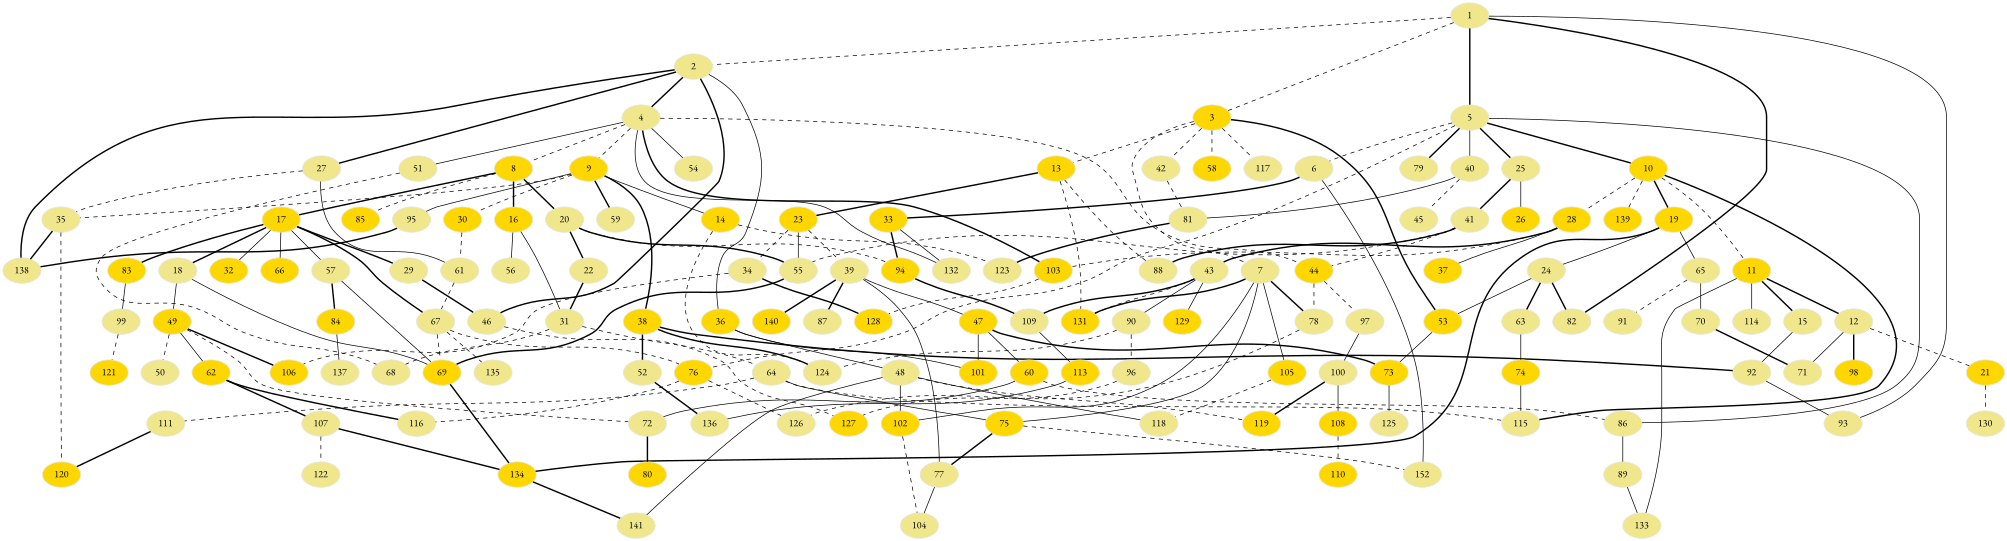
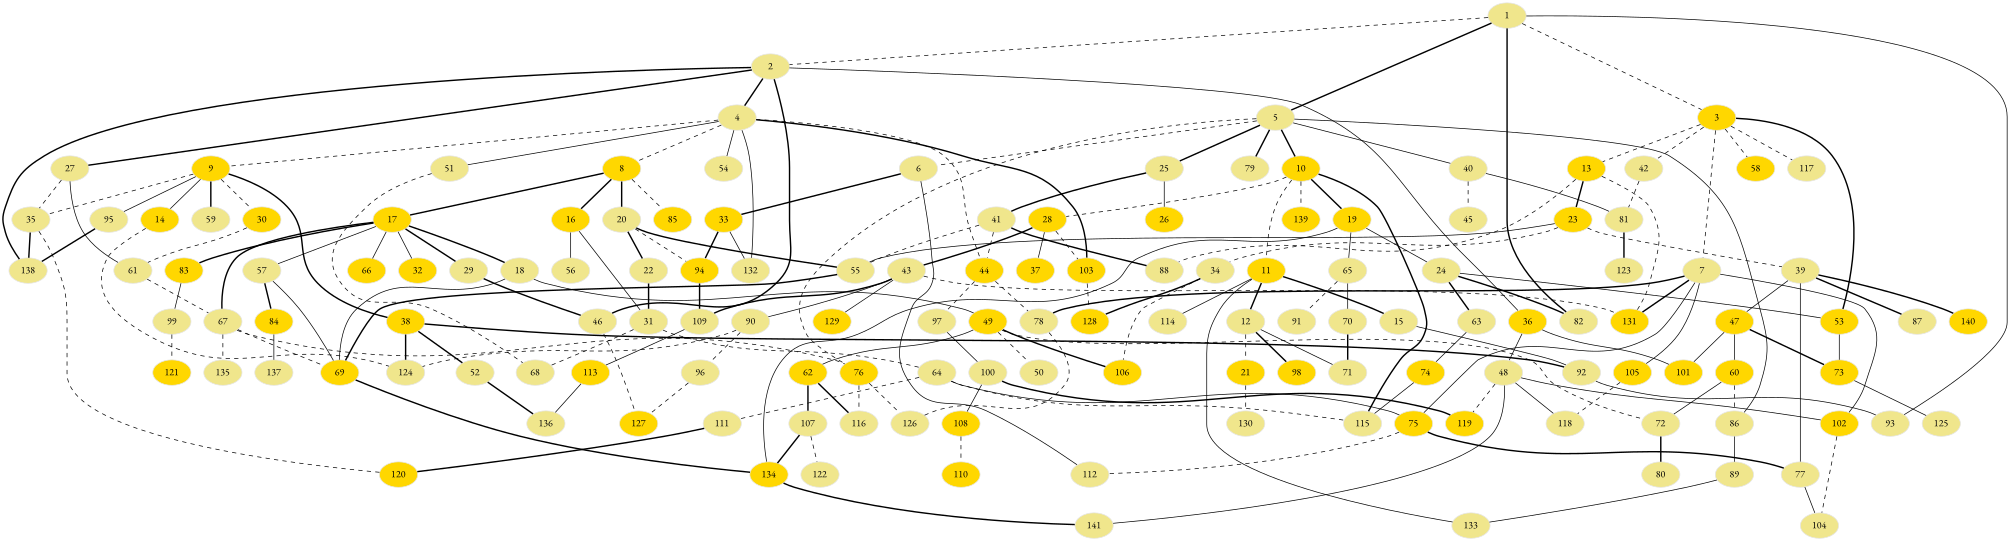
(863, 241) -> none
(1154, 453) -> (1009, 301)
(647, 475) -> (1661, 475)
(1422, 475) -> (1090, 475)
